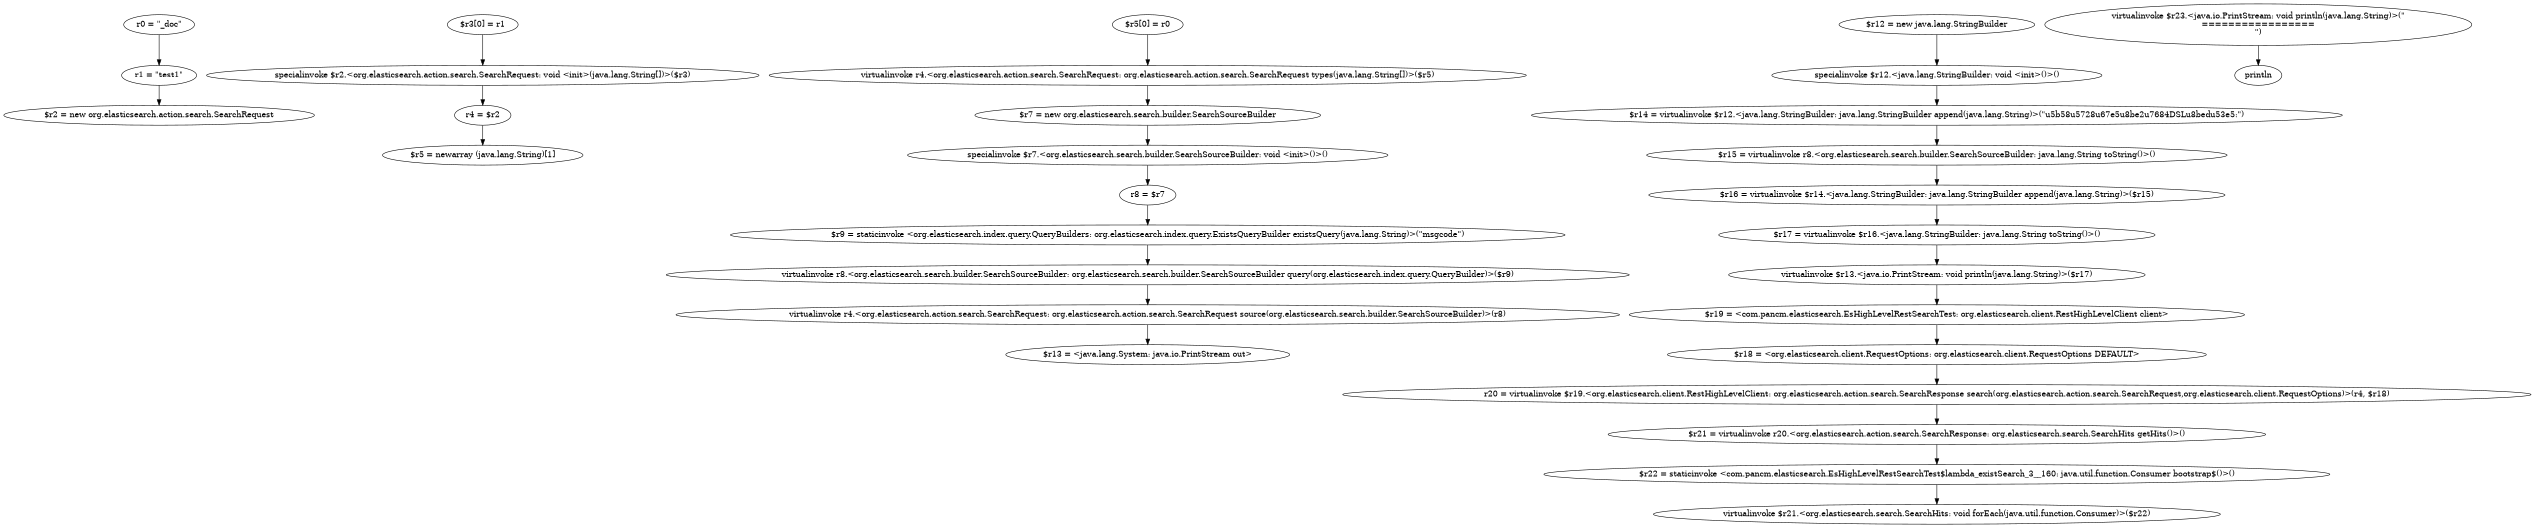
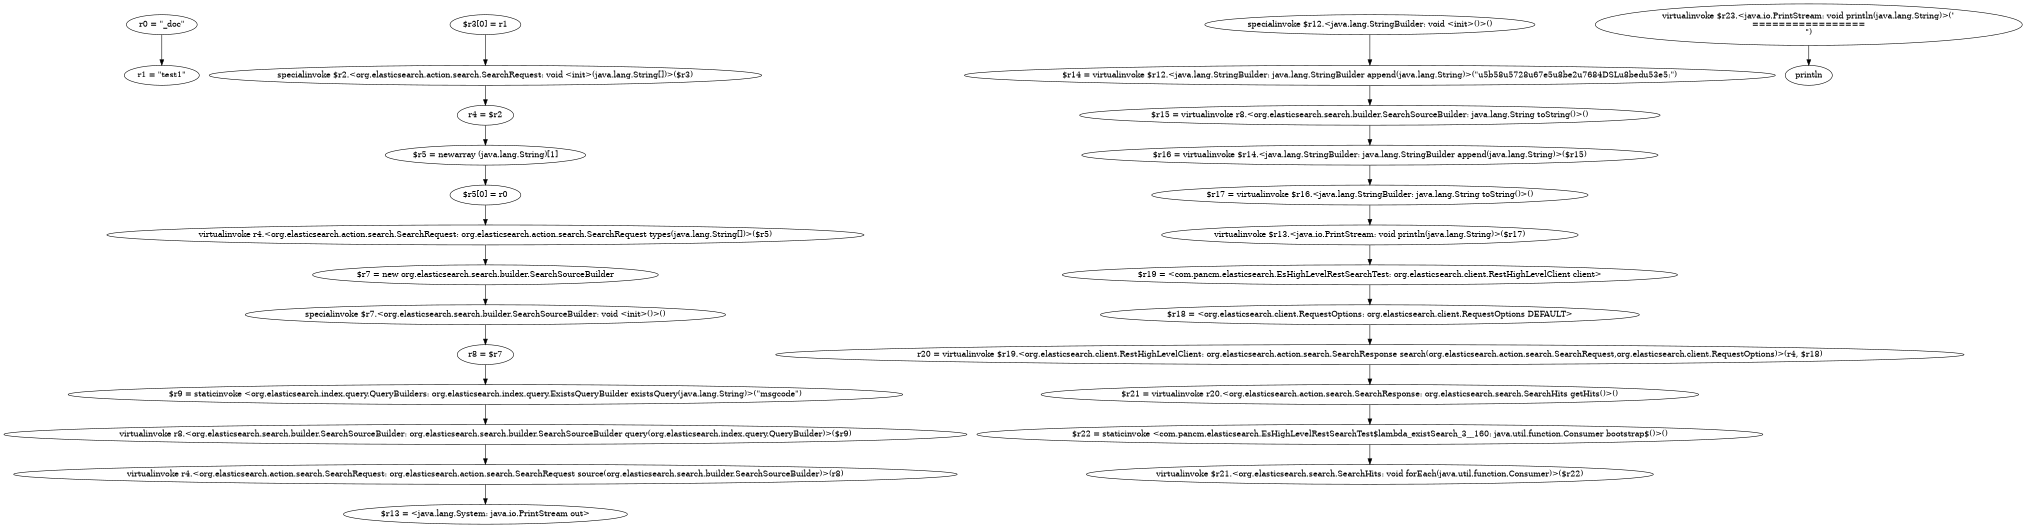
(1937, 25) -> none
(159, 115) -> none
none -> (485, 172)
